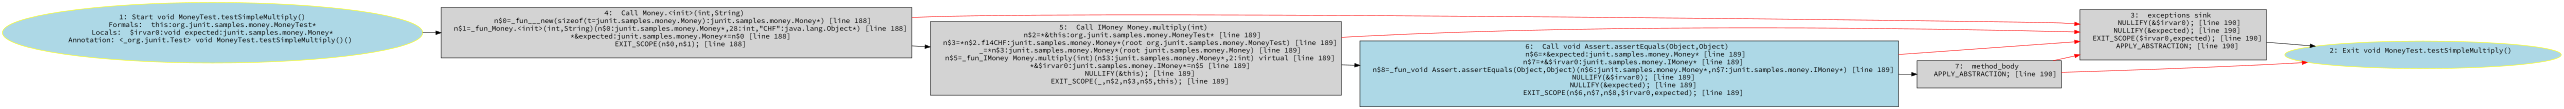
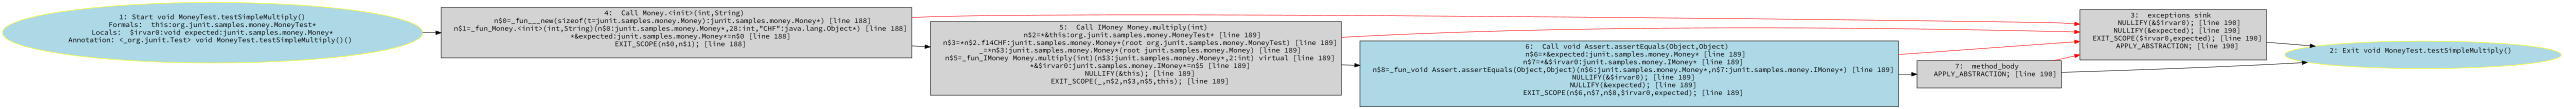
(2182, 68) -> (2182, 68)
